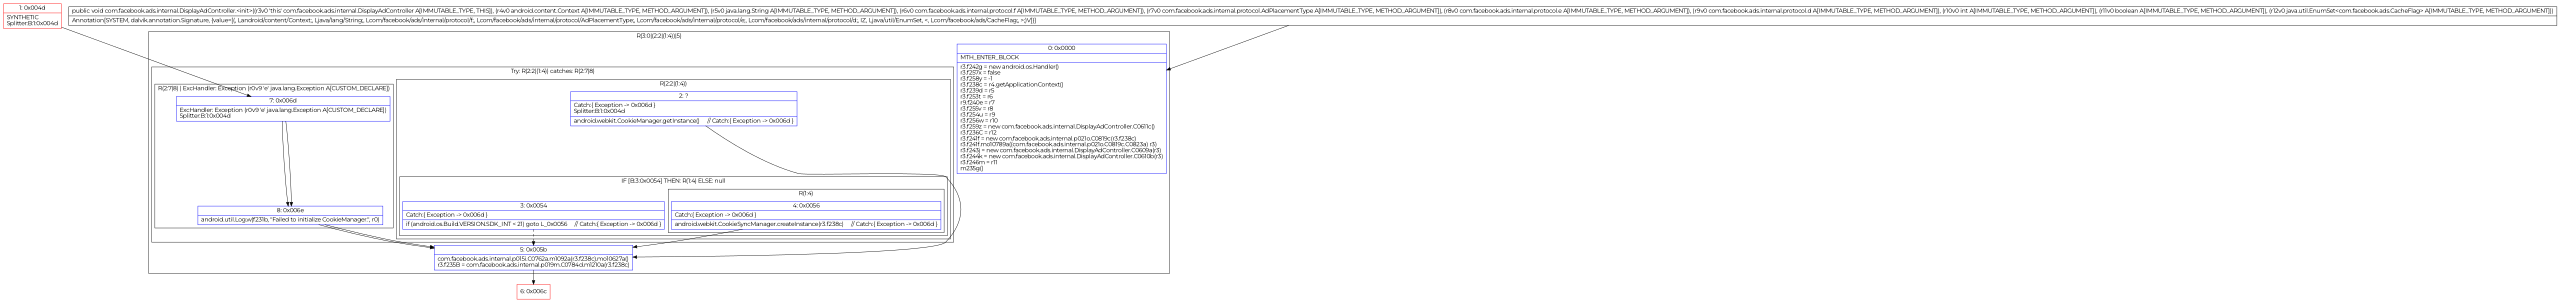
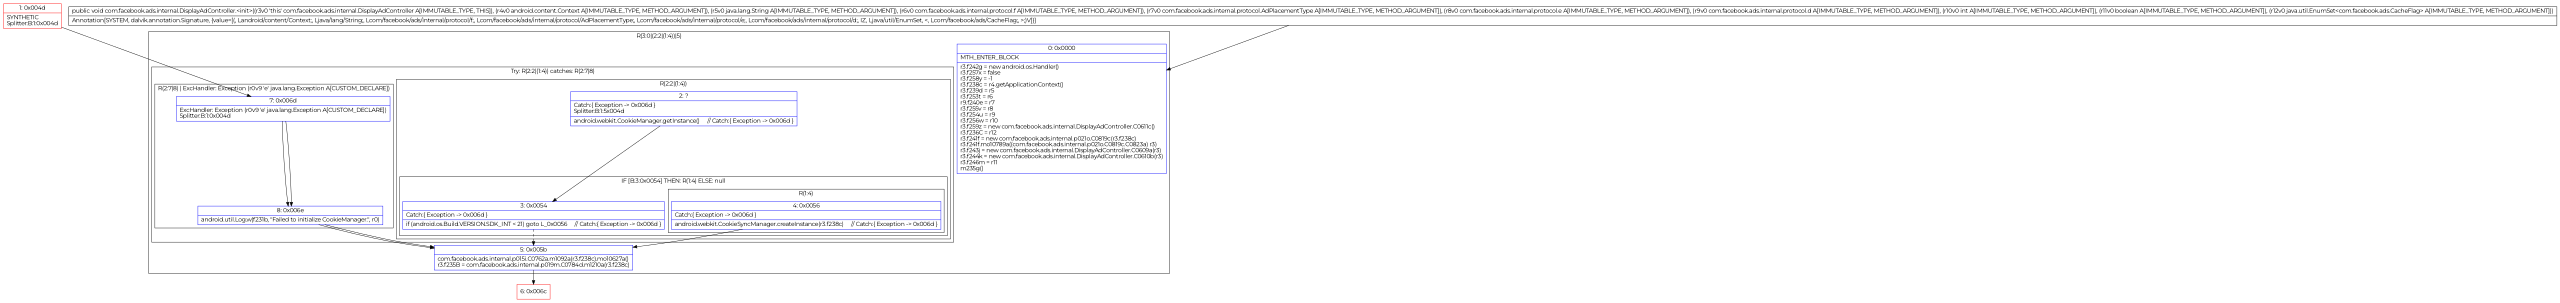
(600, 111) -> (599, 111)
(958, 222) -> (608, 163)
